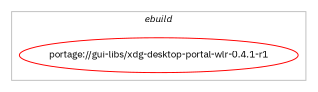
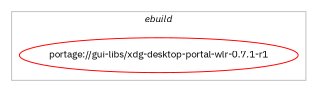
(159, 55) -> (159, 55)
